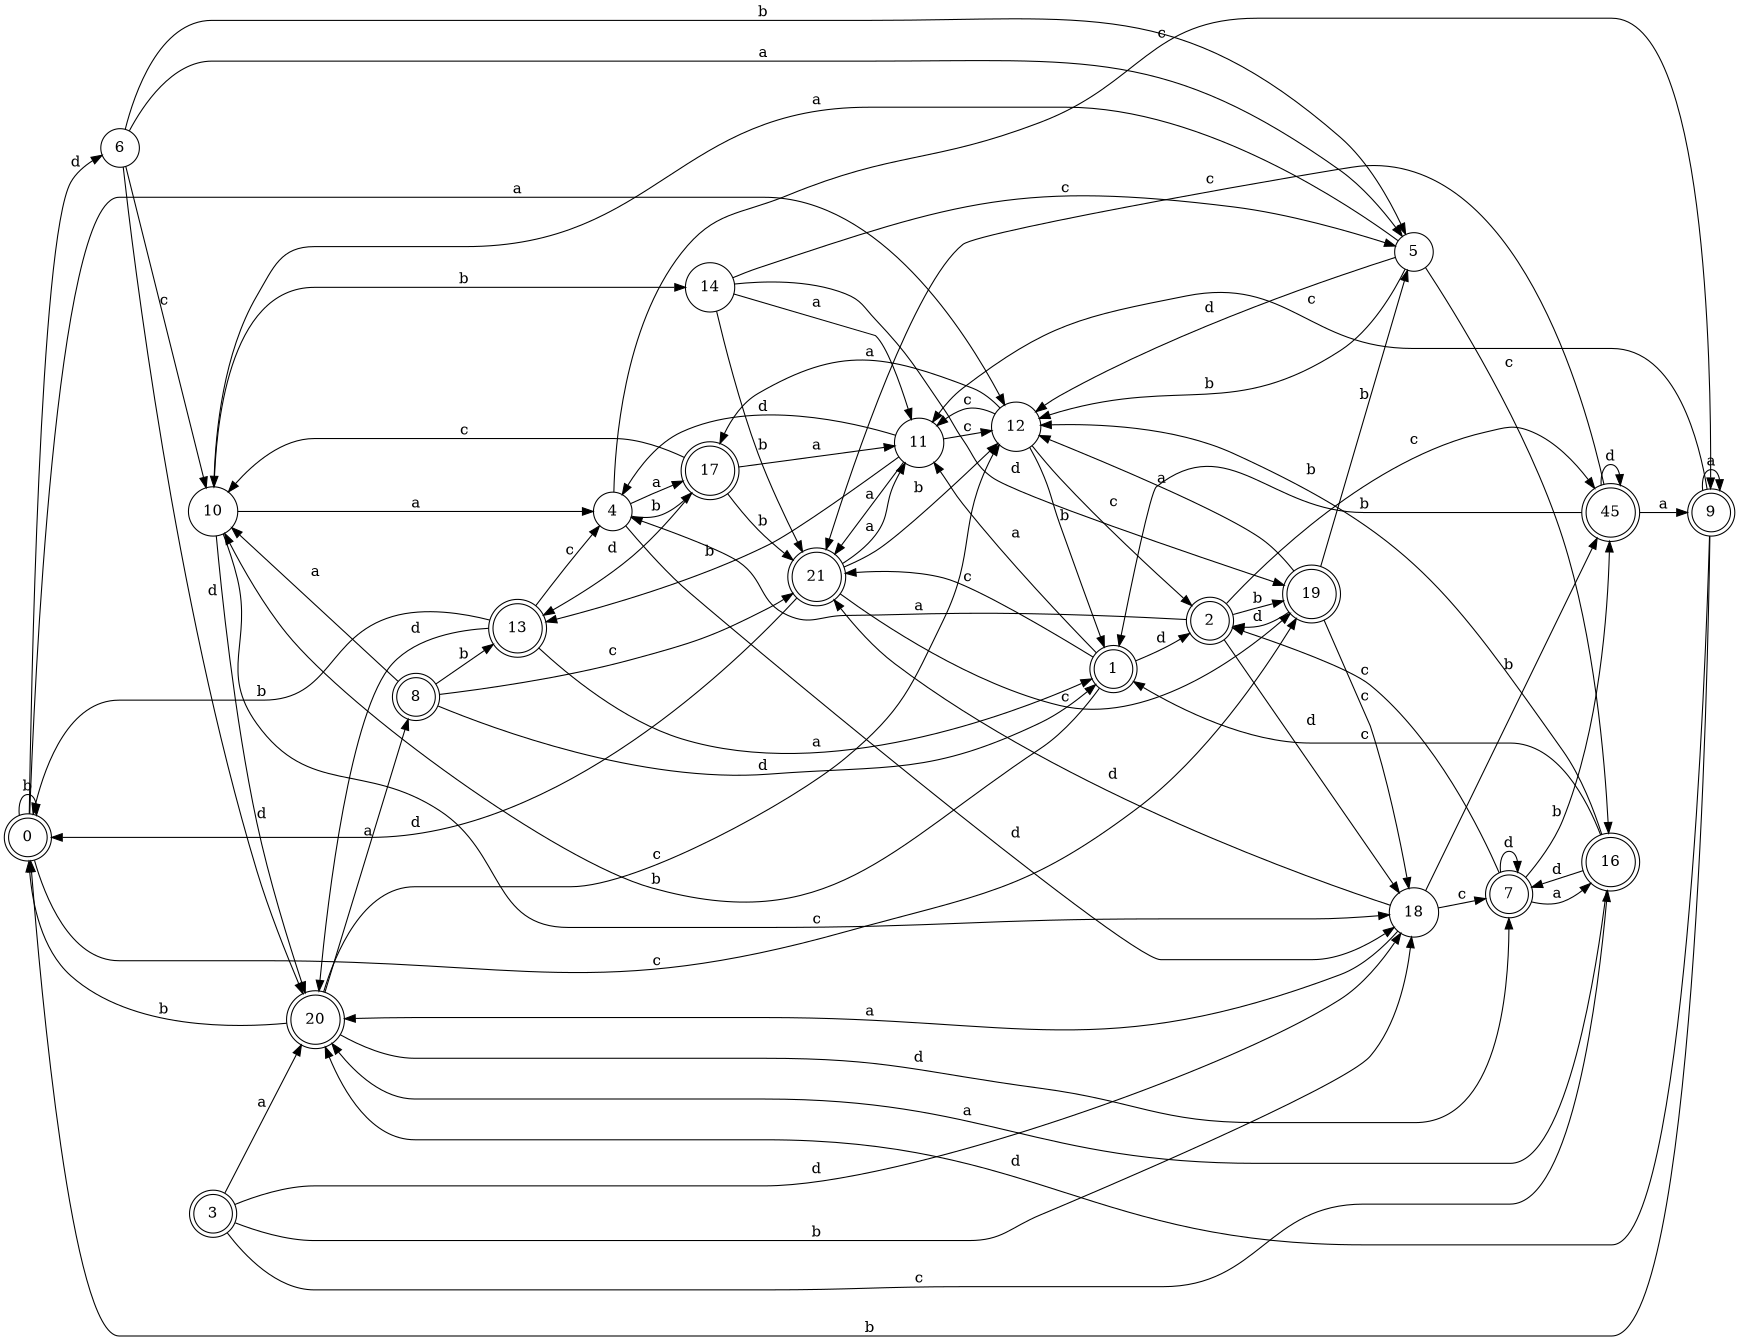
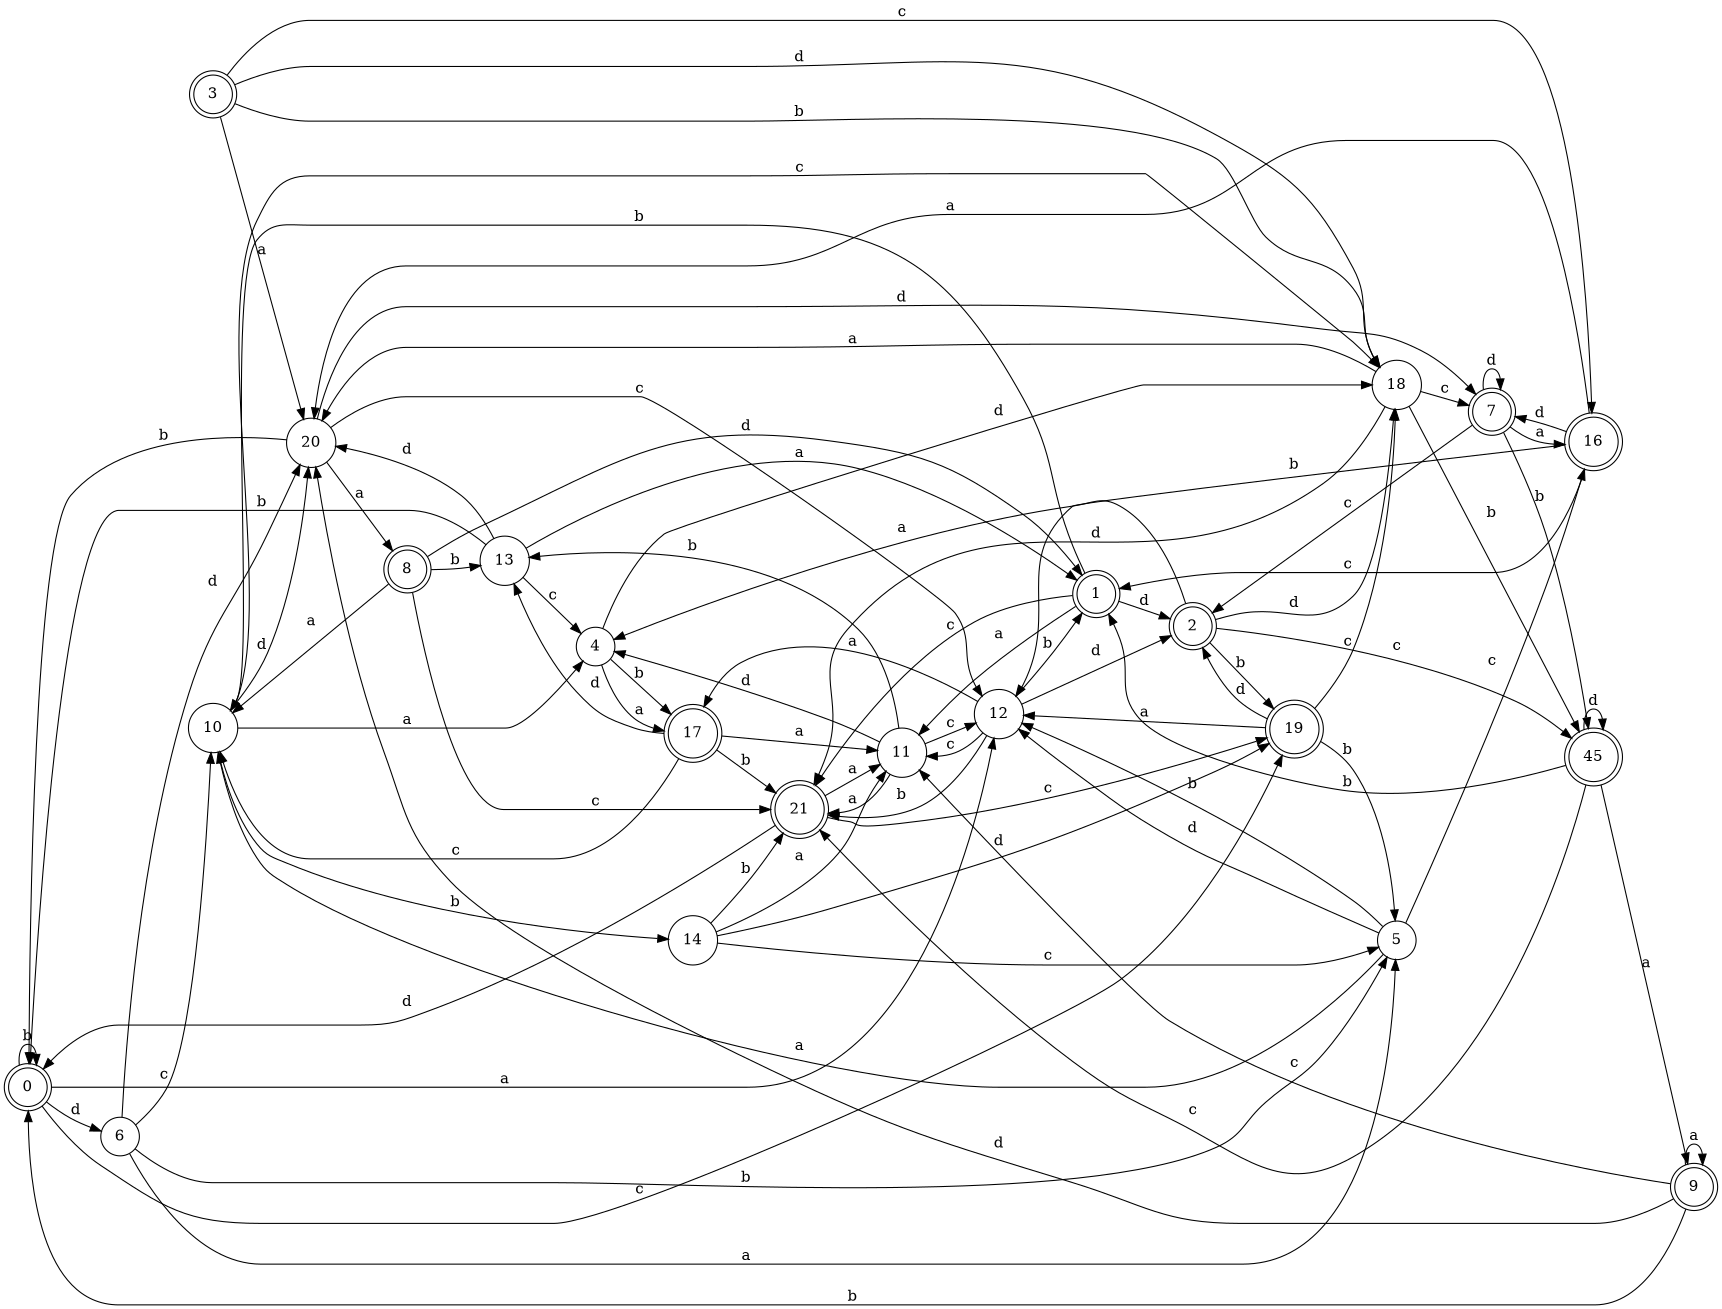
(1237, 20) -> none
(1114, 502) -> (1096, 651)
(921, 515) -> (927, 803)
(518, 628) -> (505, 561)
(315, 1020) -> (311, 443)
